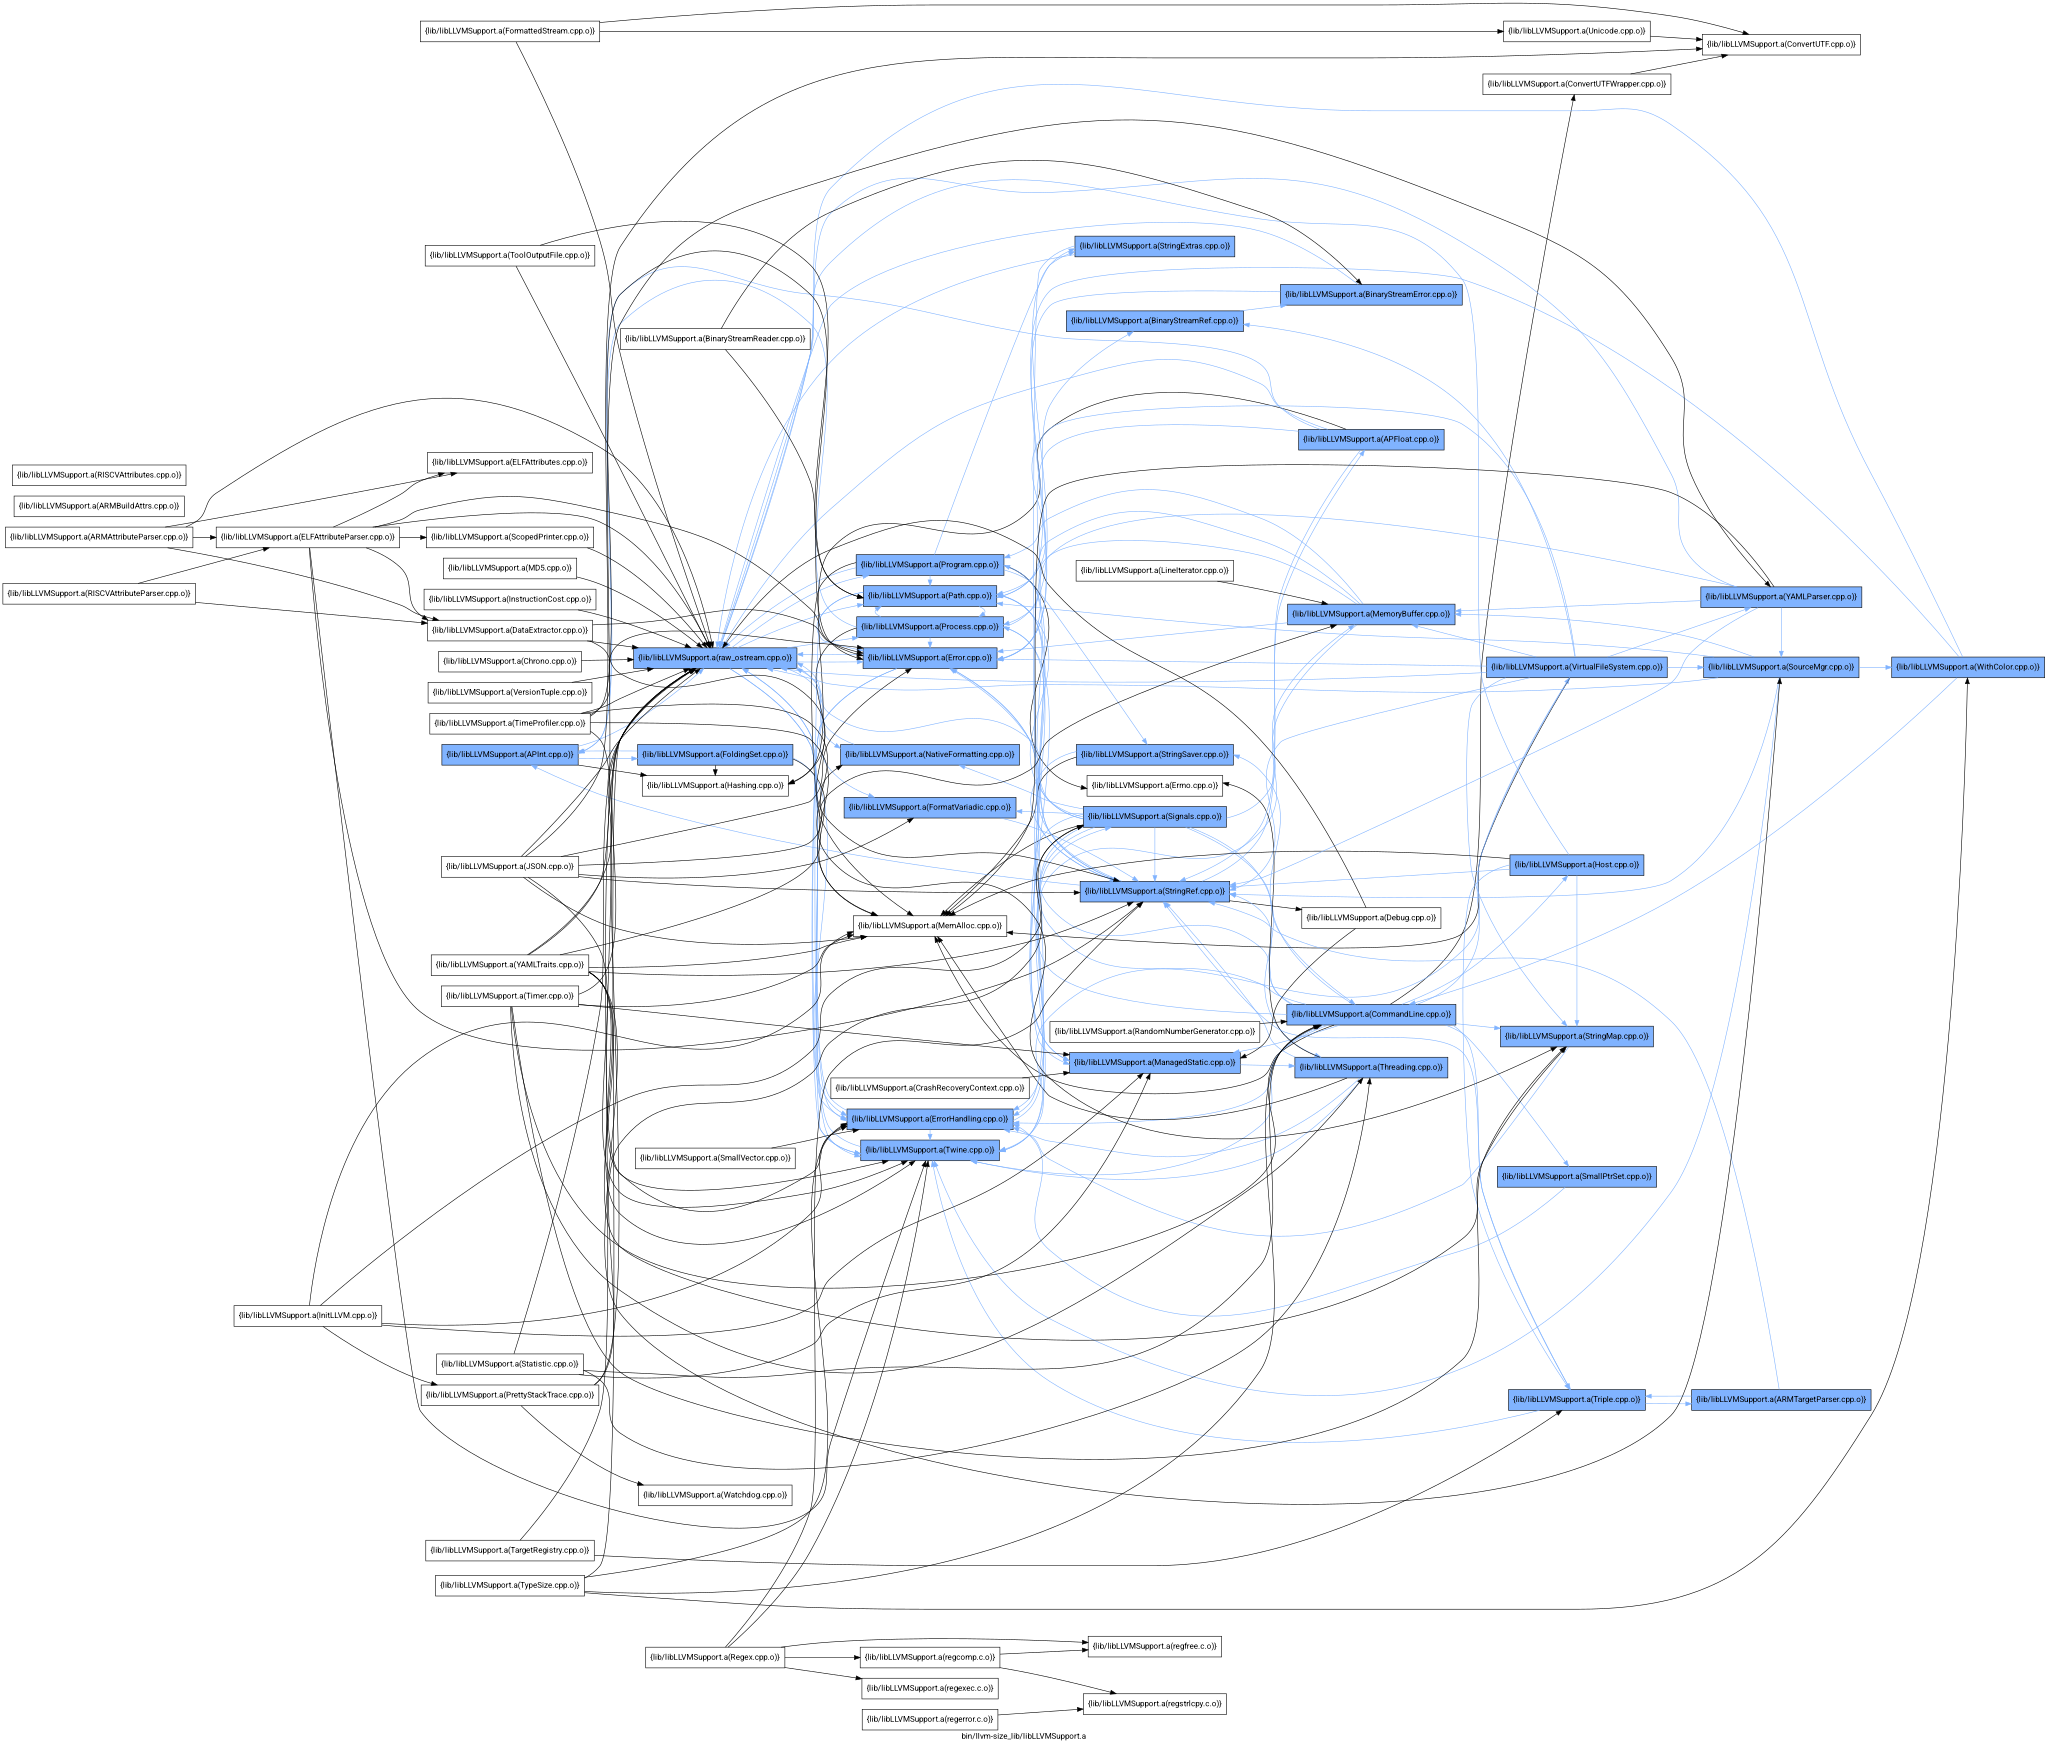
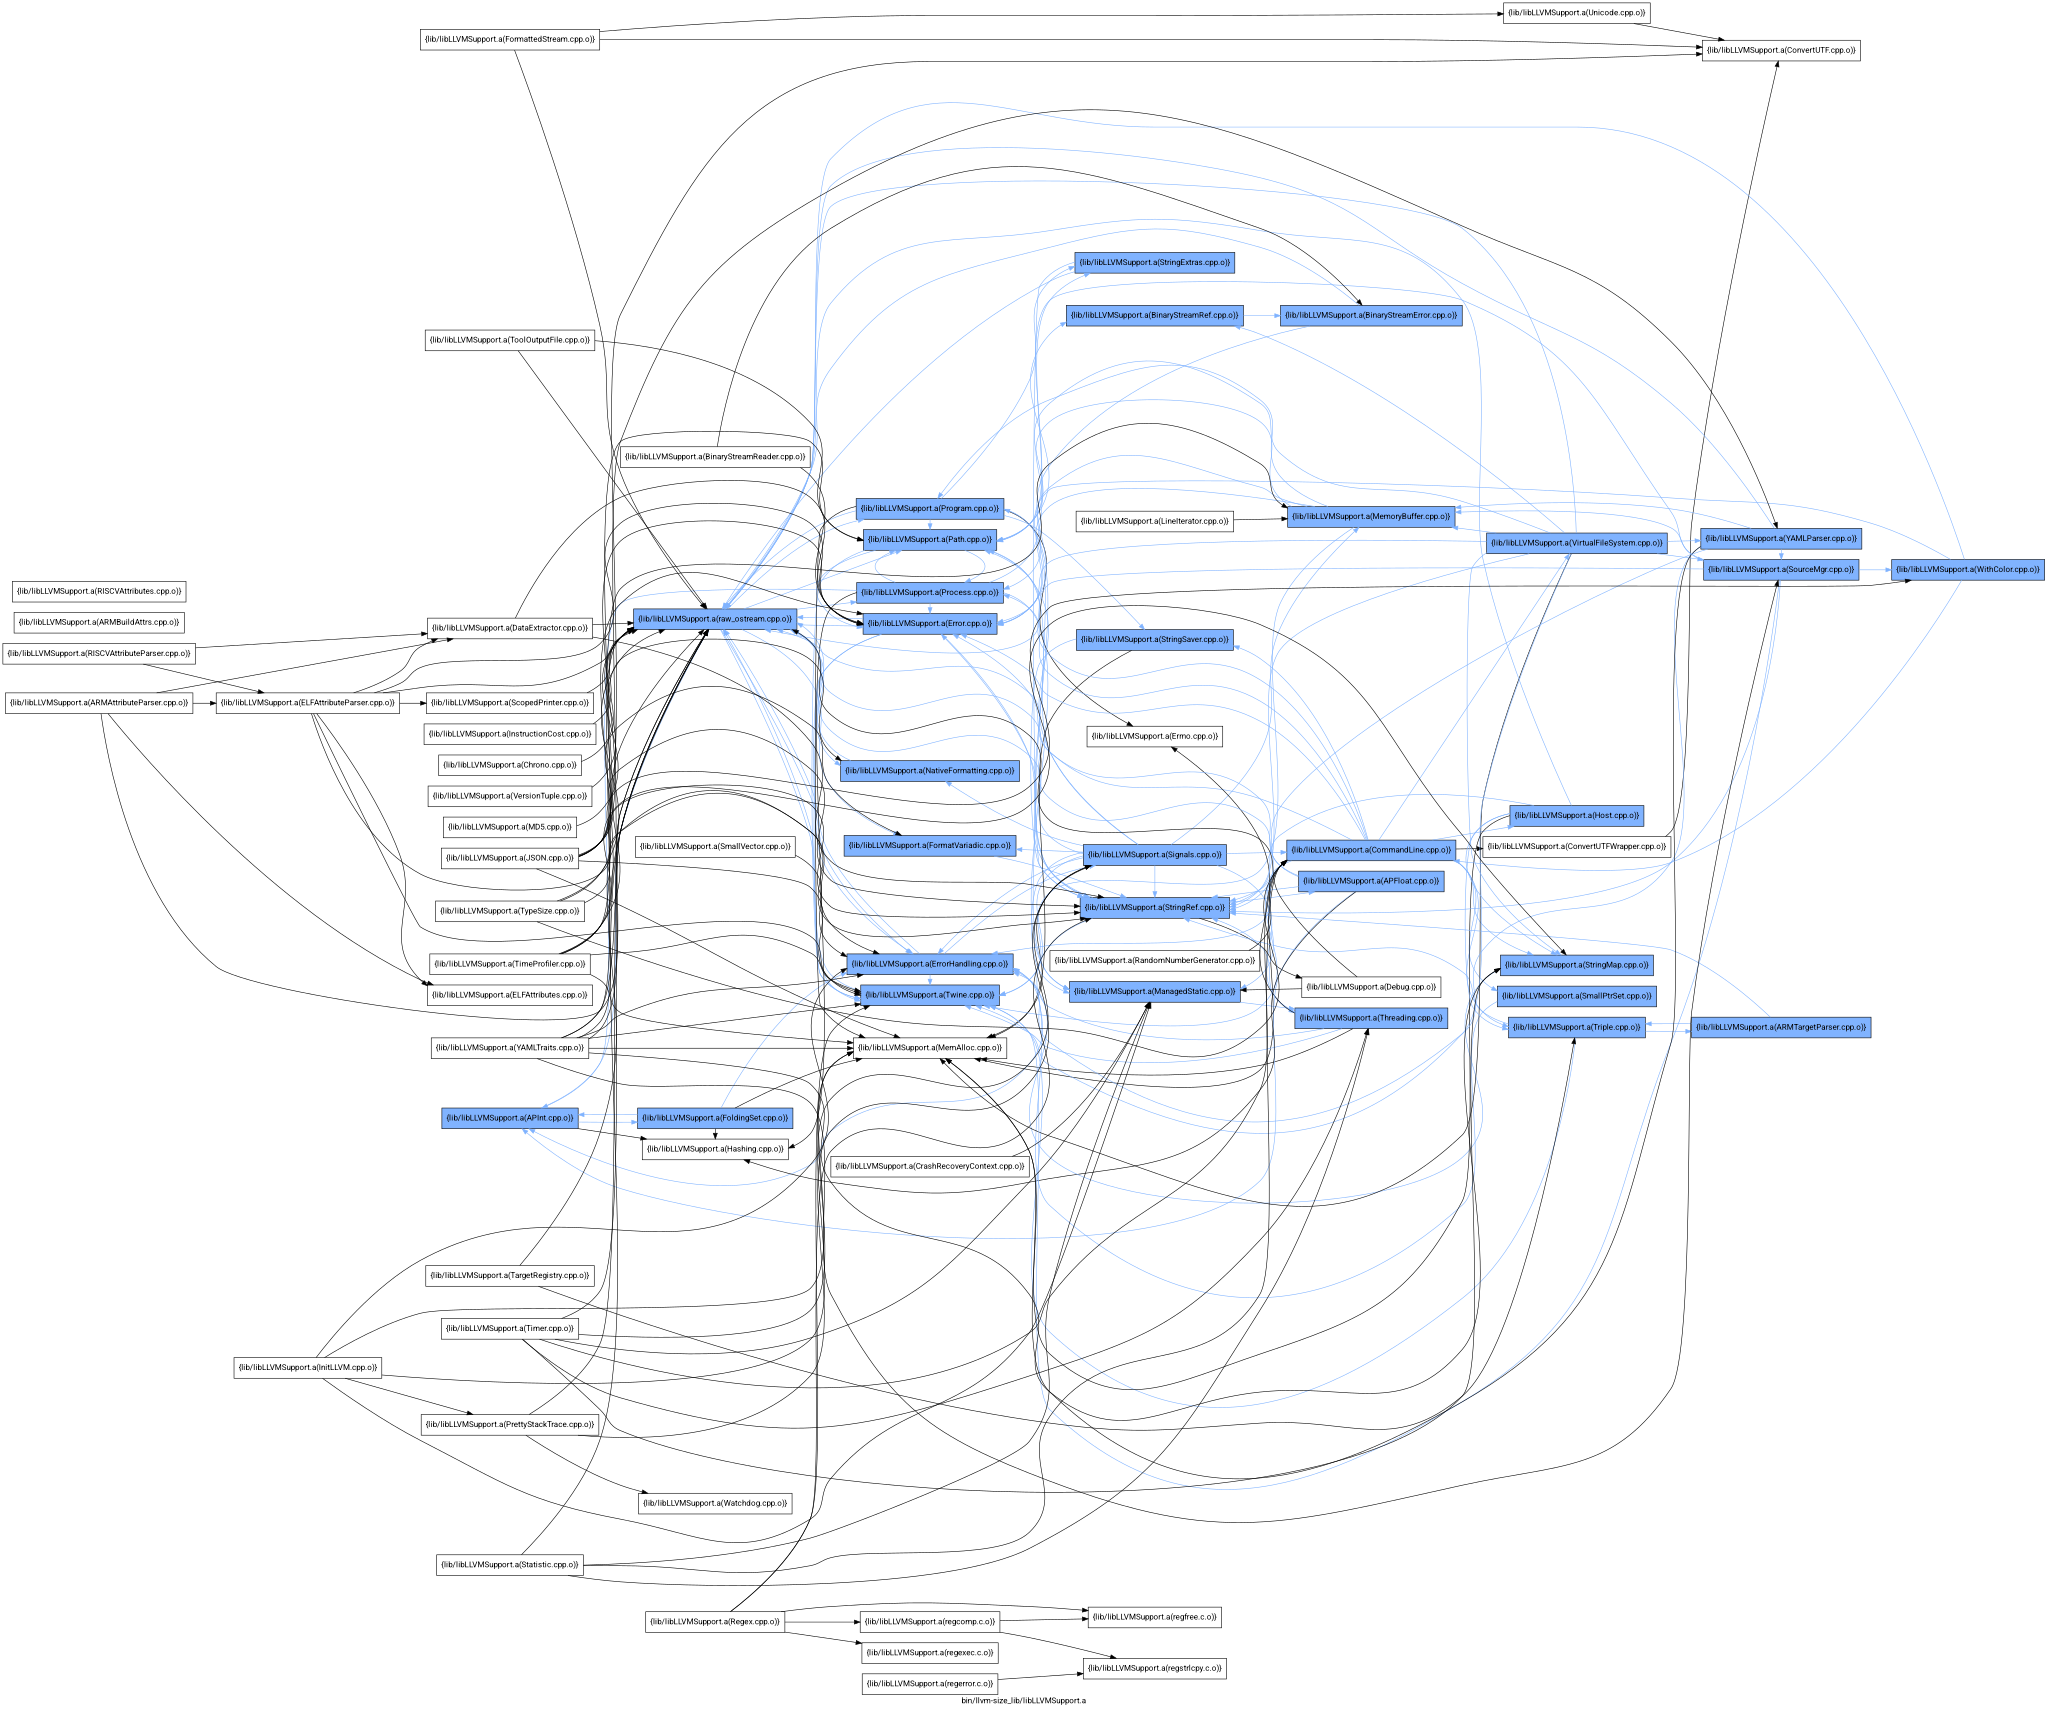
none -> (1103, 782)
